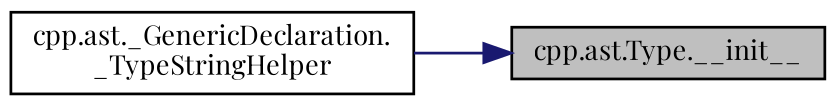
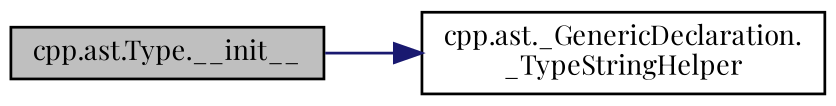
(449, 53) -> (360, 53)
